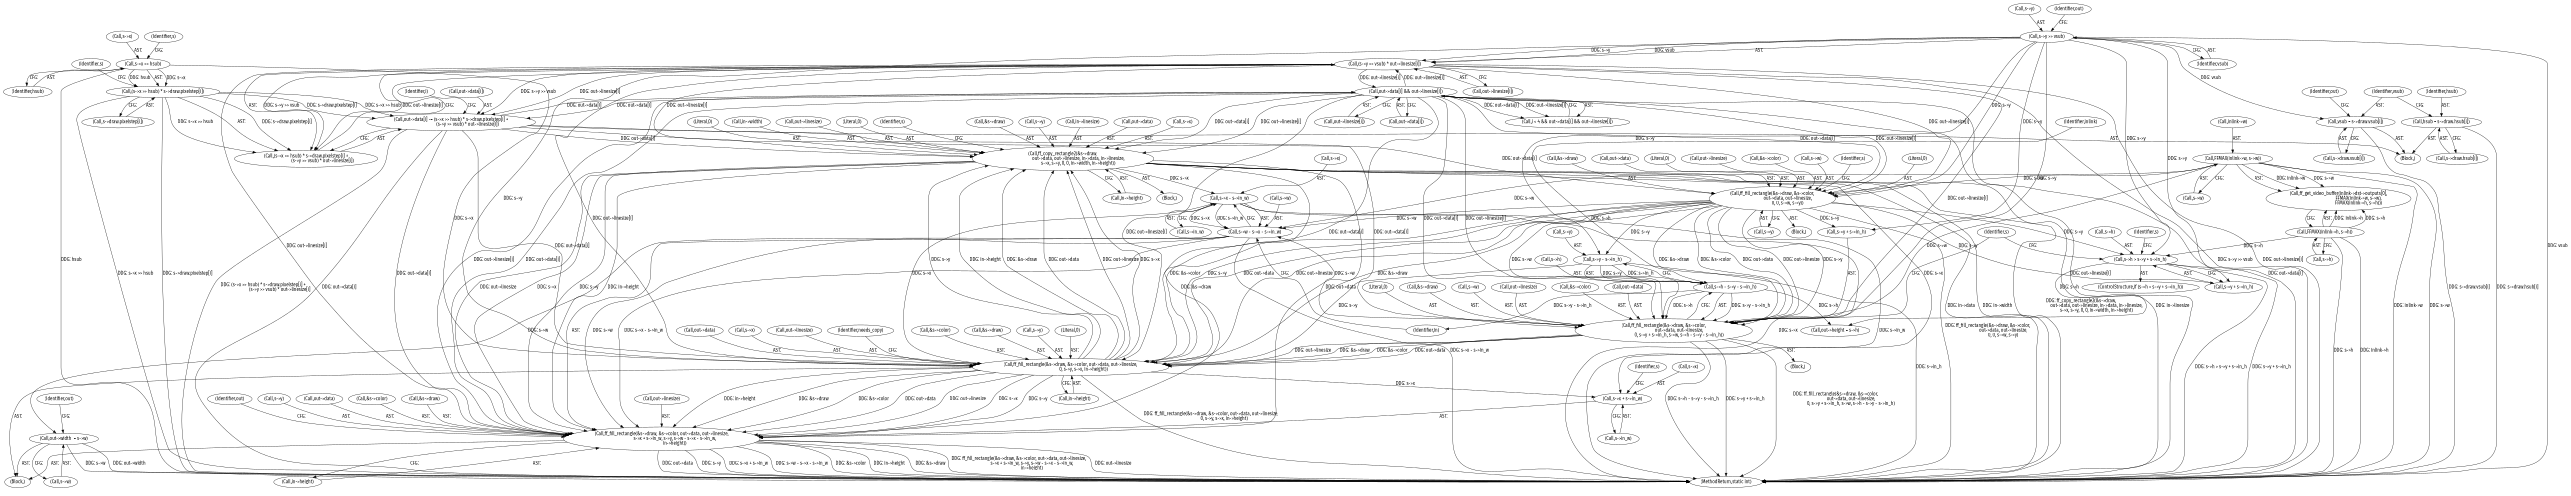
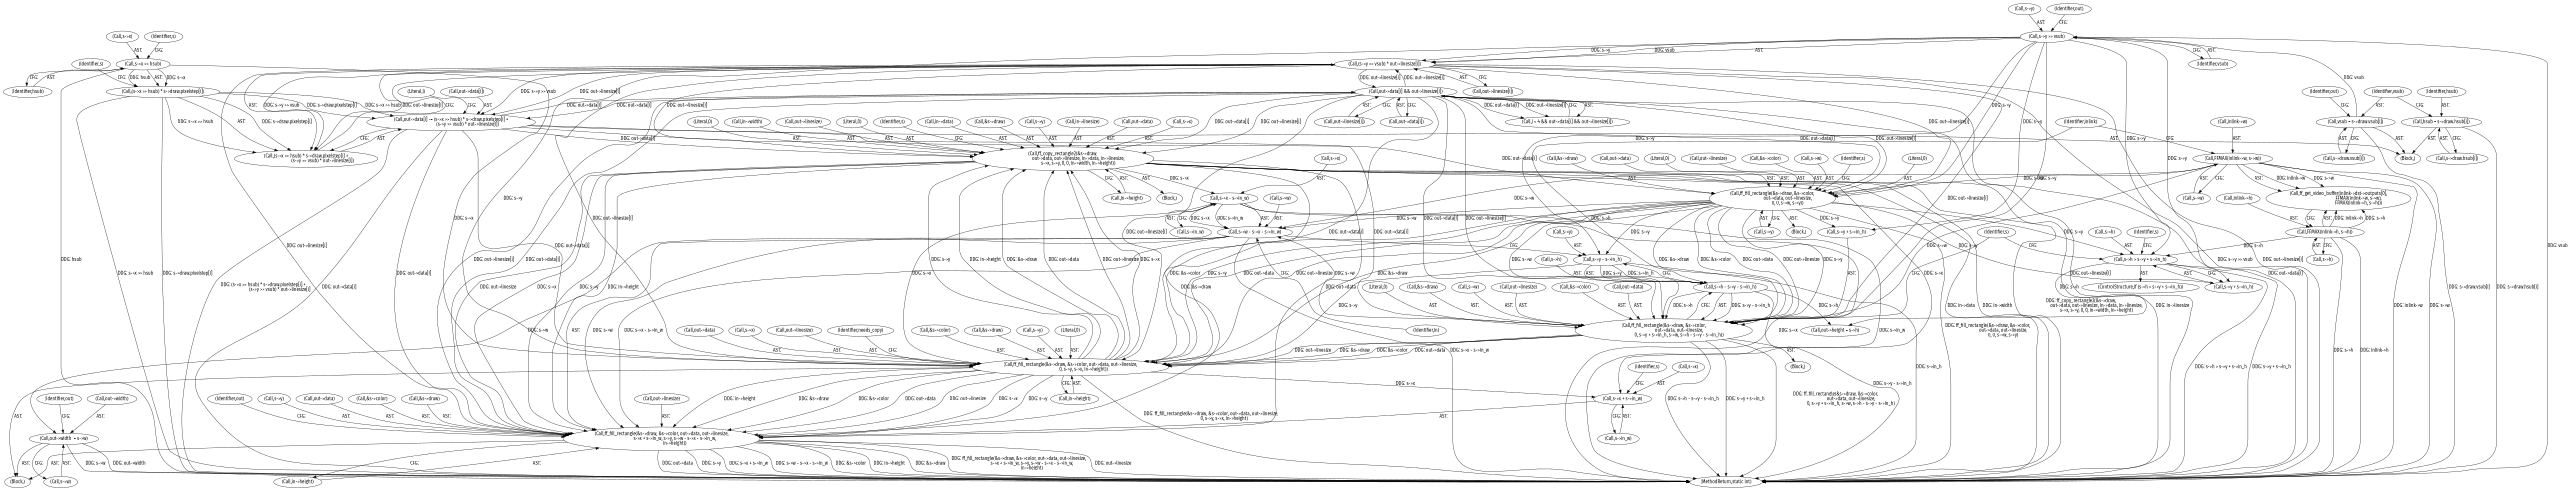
(2193, 75) -> (2234, 50)
(416, 92) -> (416, 92)
(118, 122) -> none
none -> (939, 122)
none -> (2155, 139)
none -> (2238, 199)
(1243, 217) -> (1447, 245)
(1570, 296) -> (1883, 387)
none -> (112, 399)
